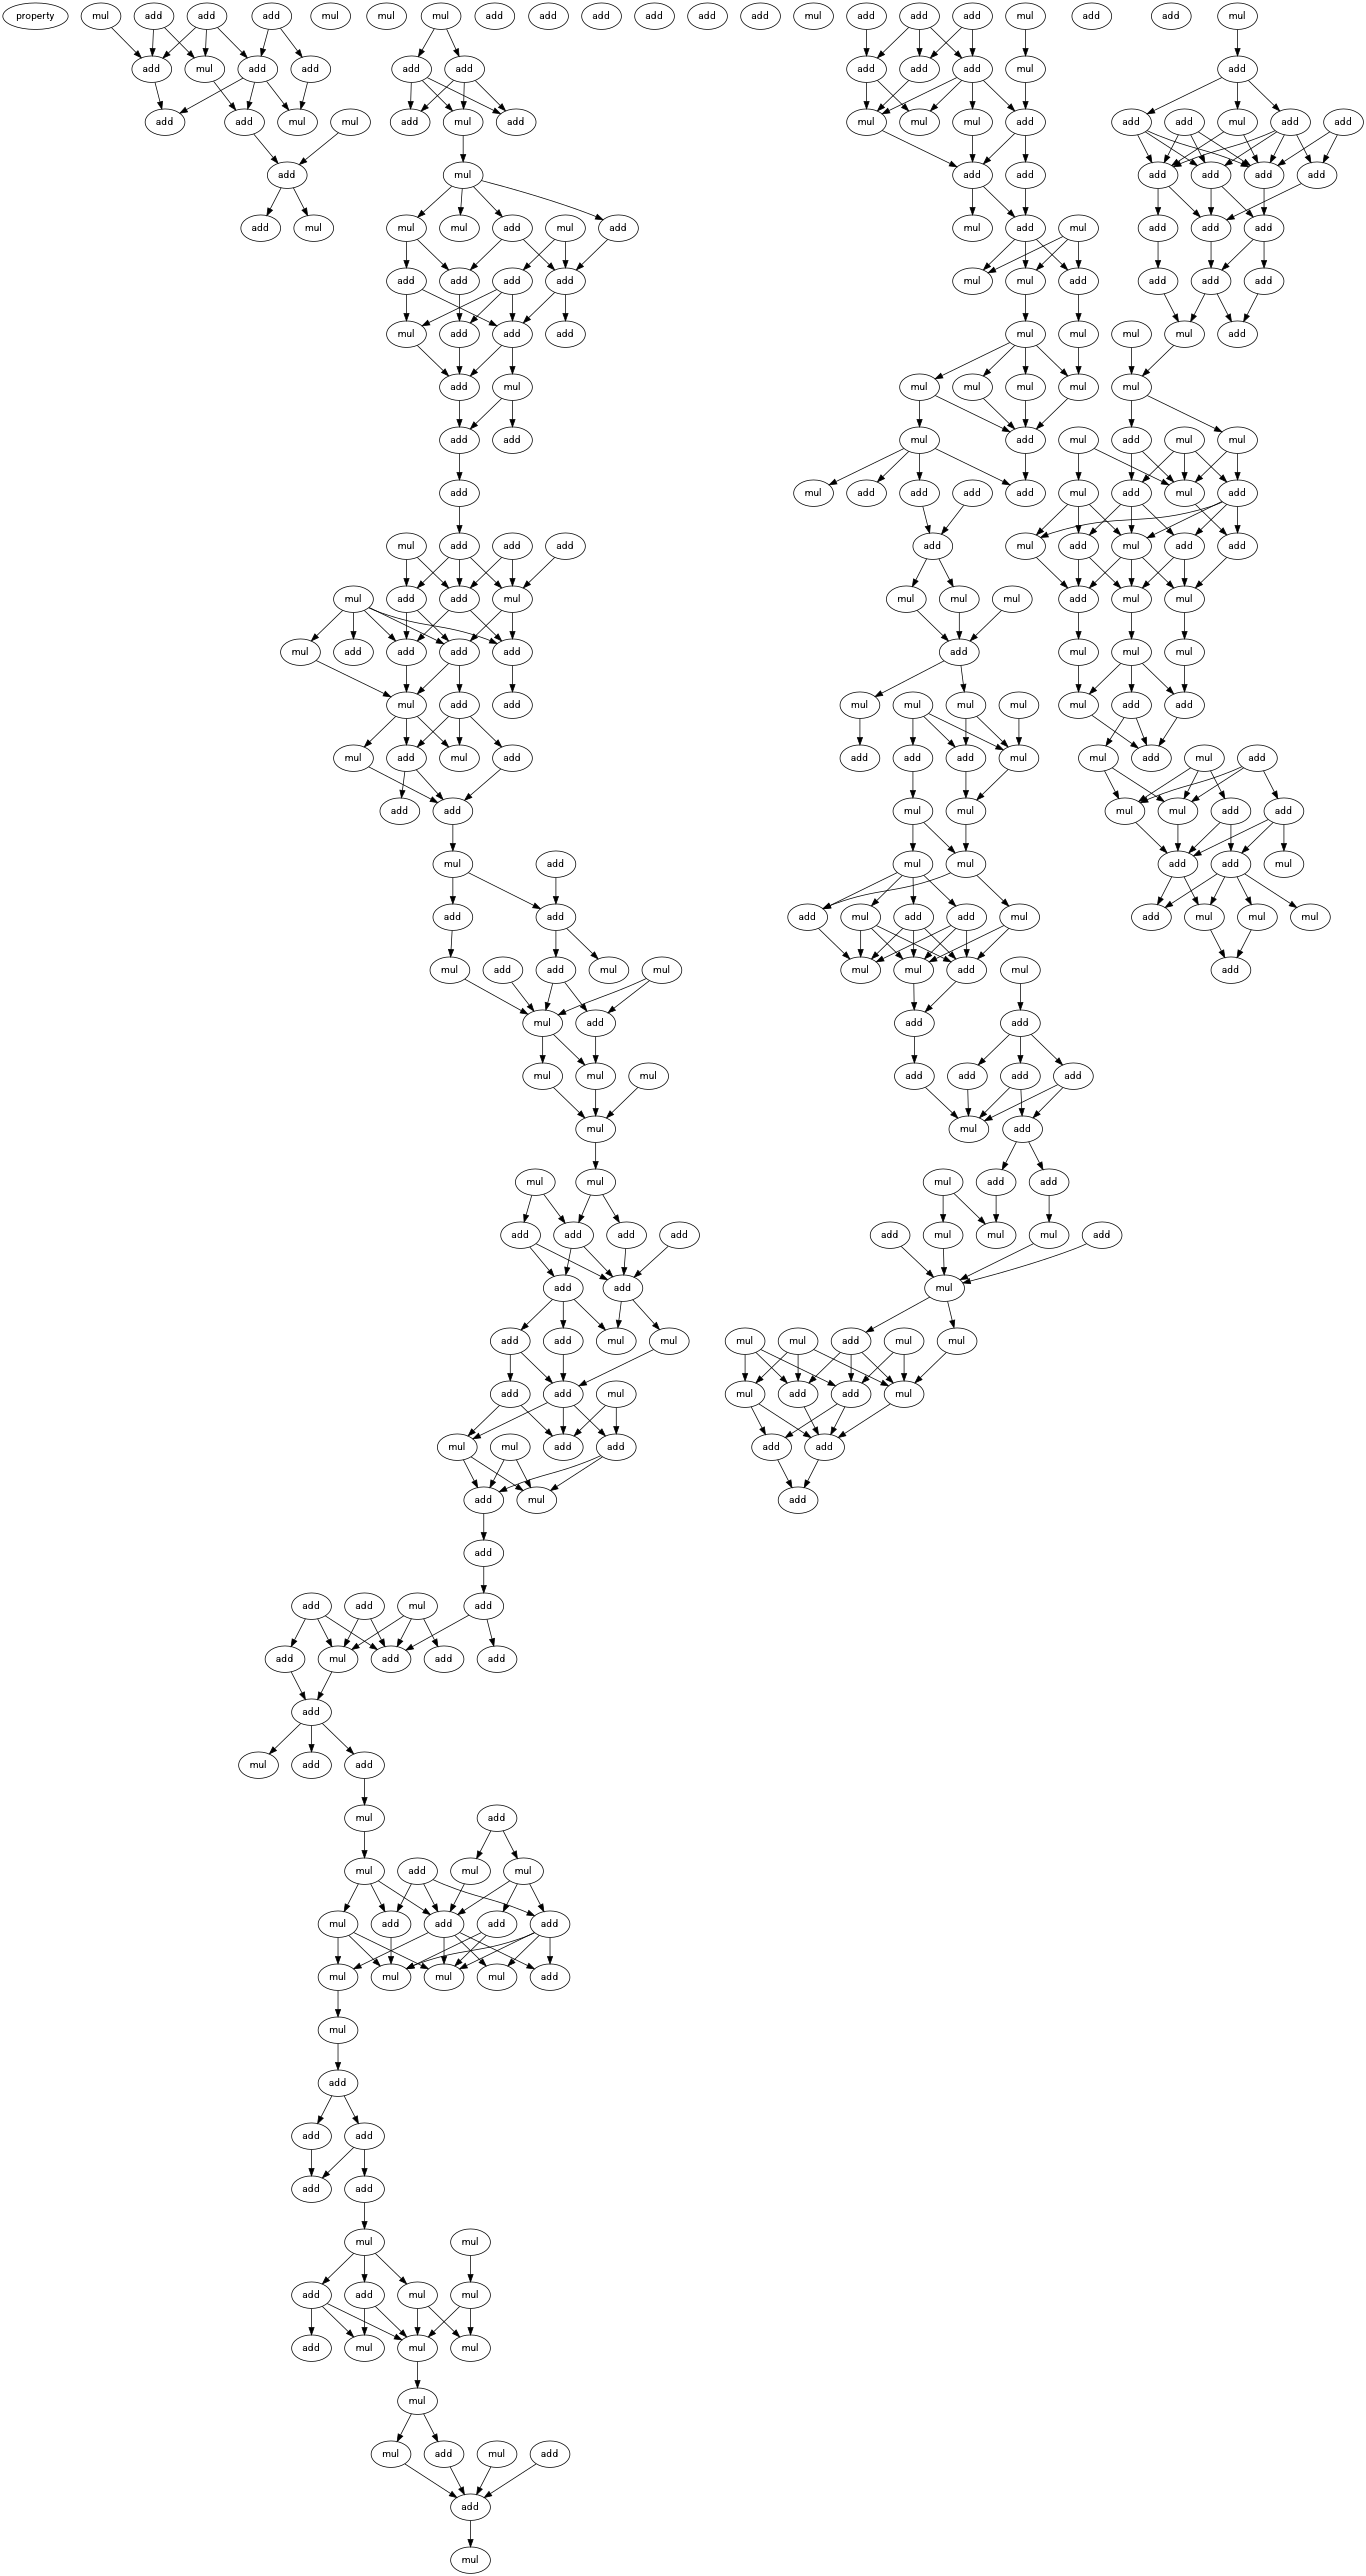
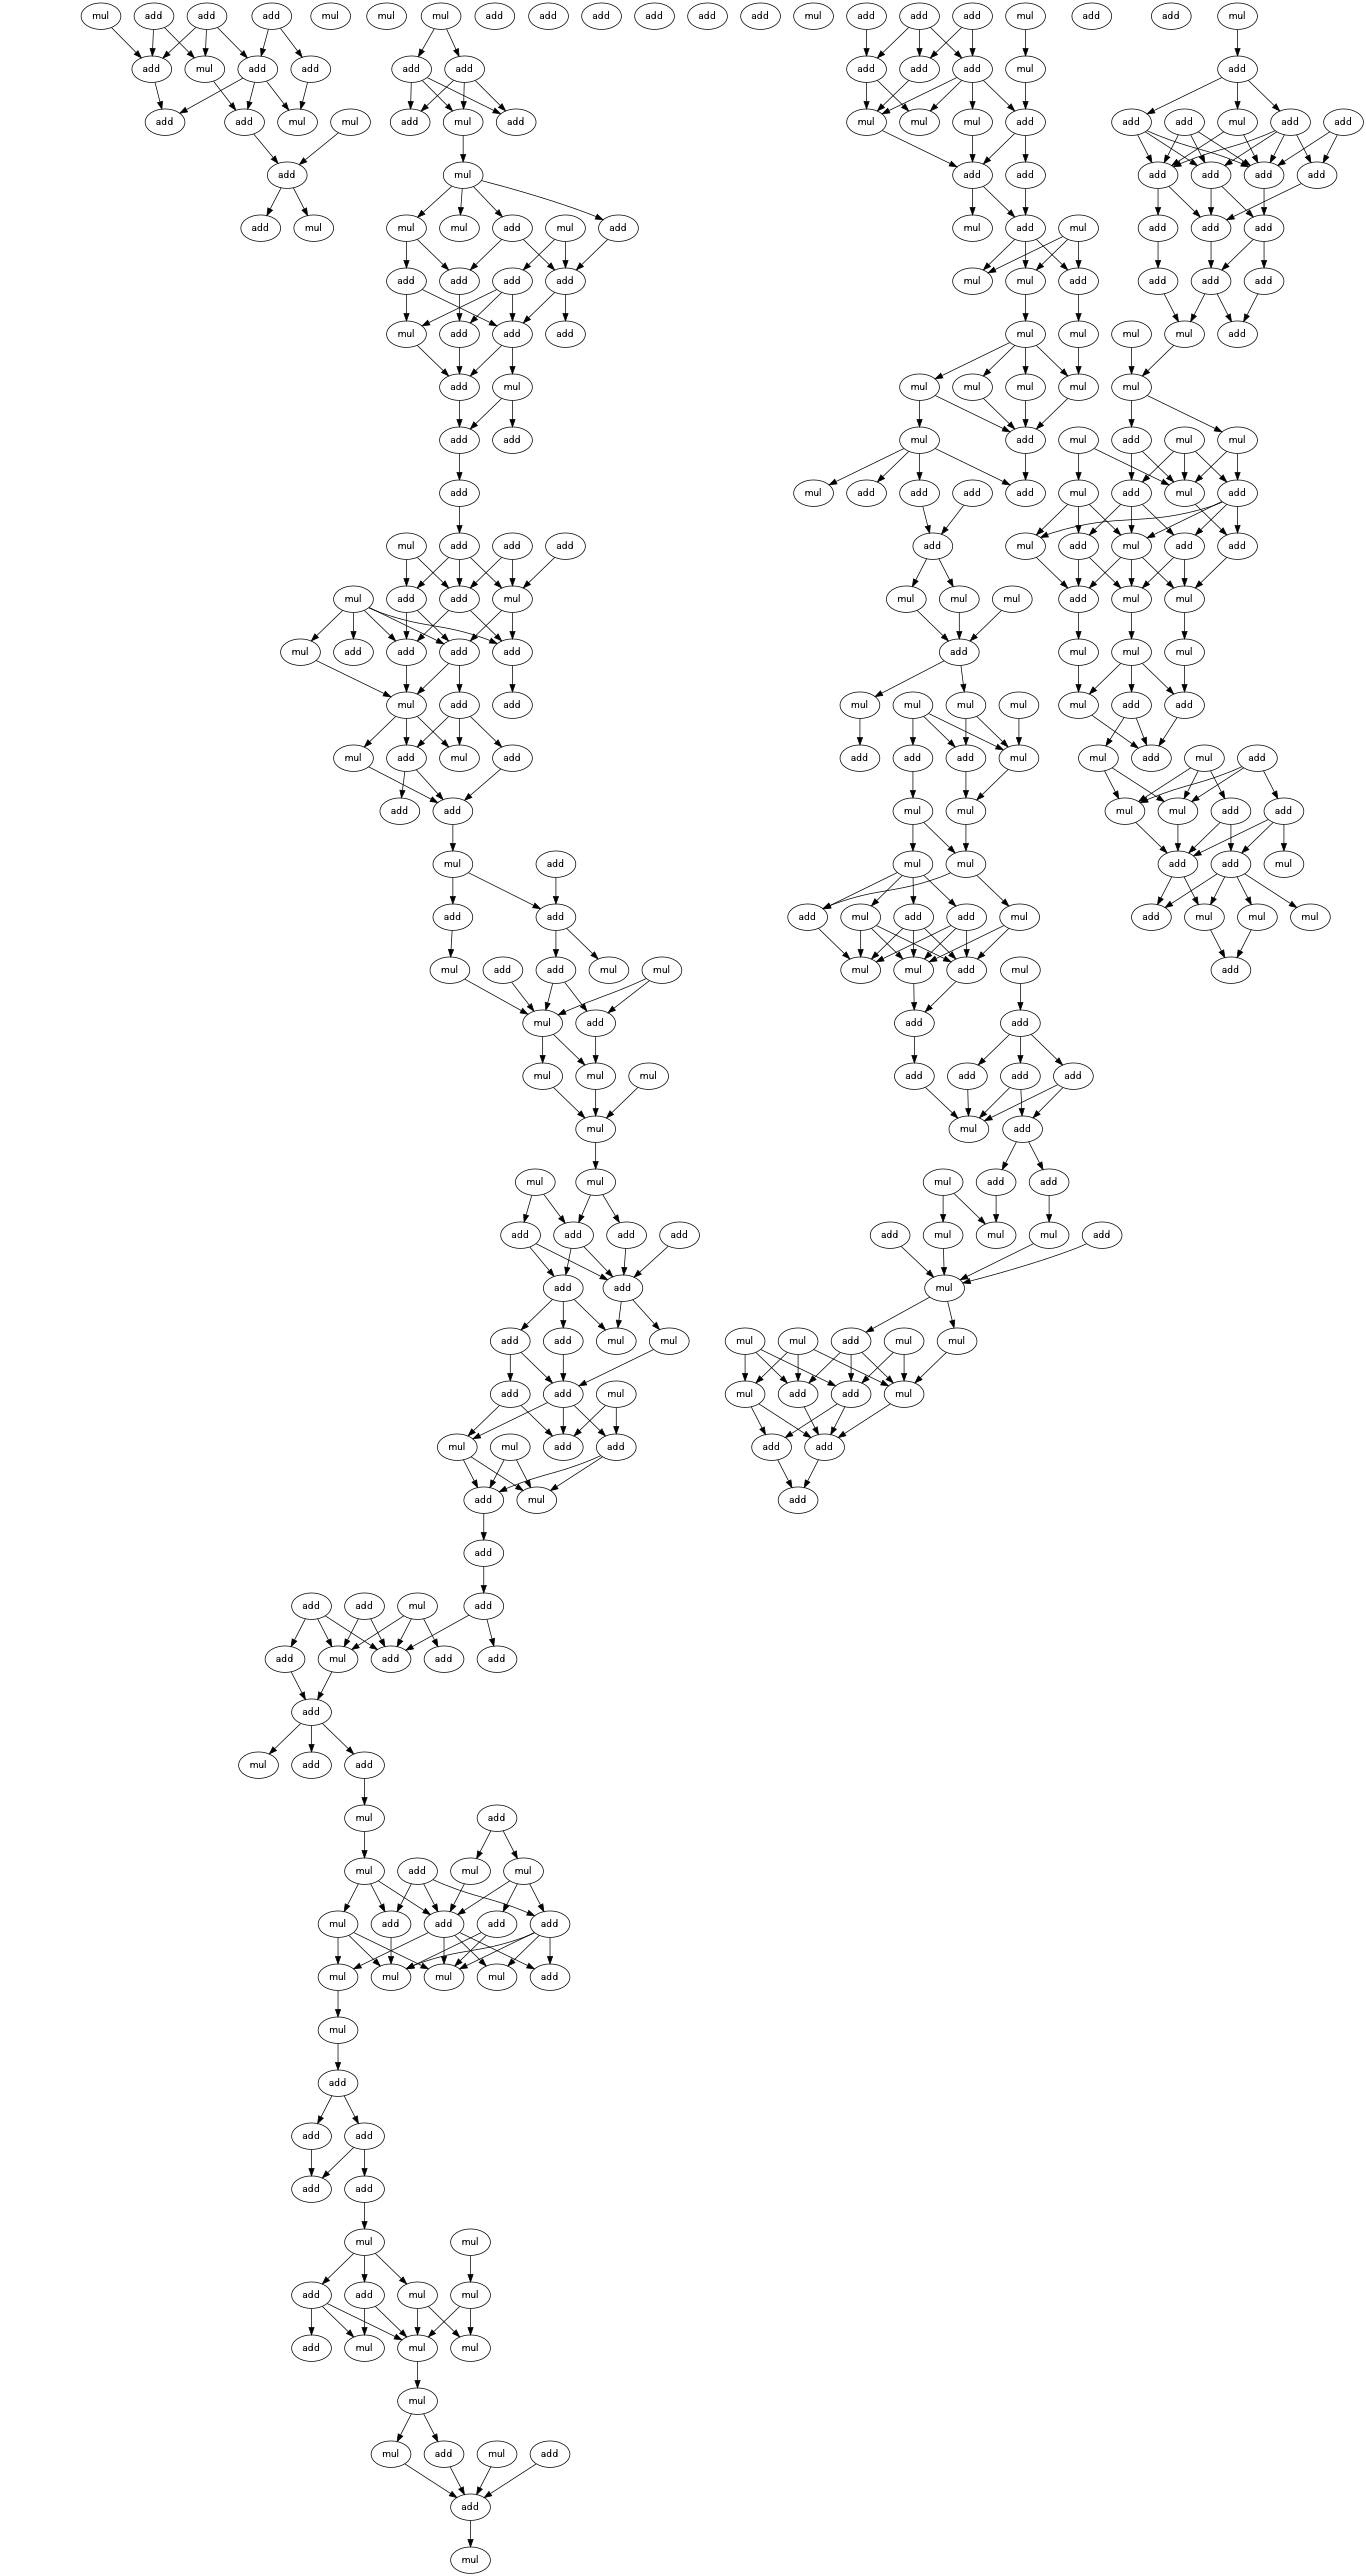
(35, 16) -> none
